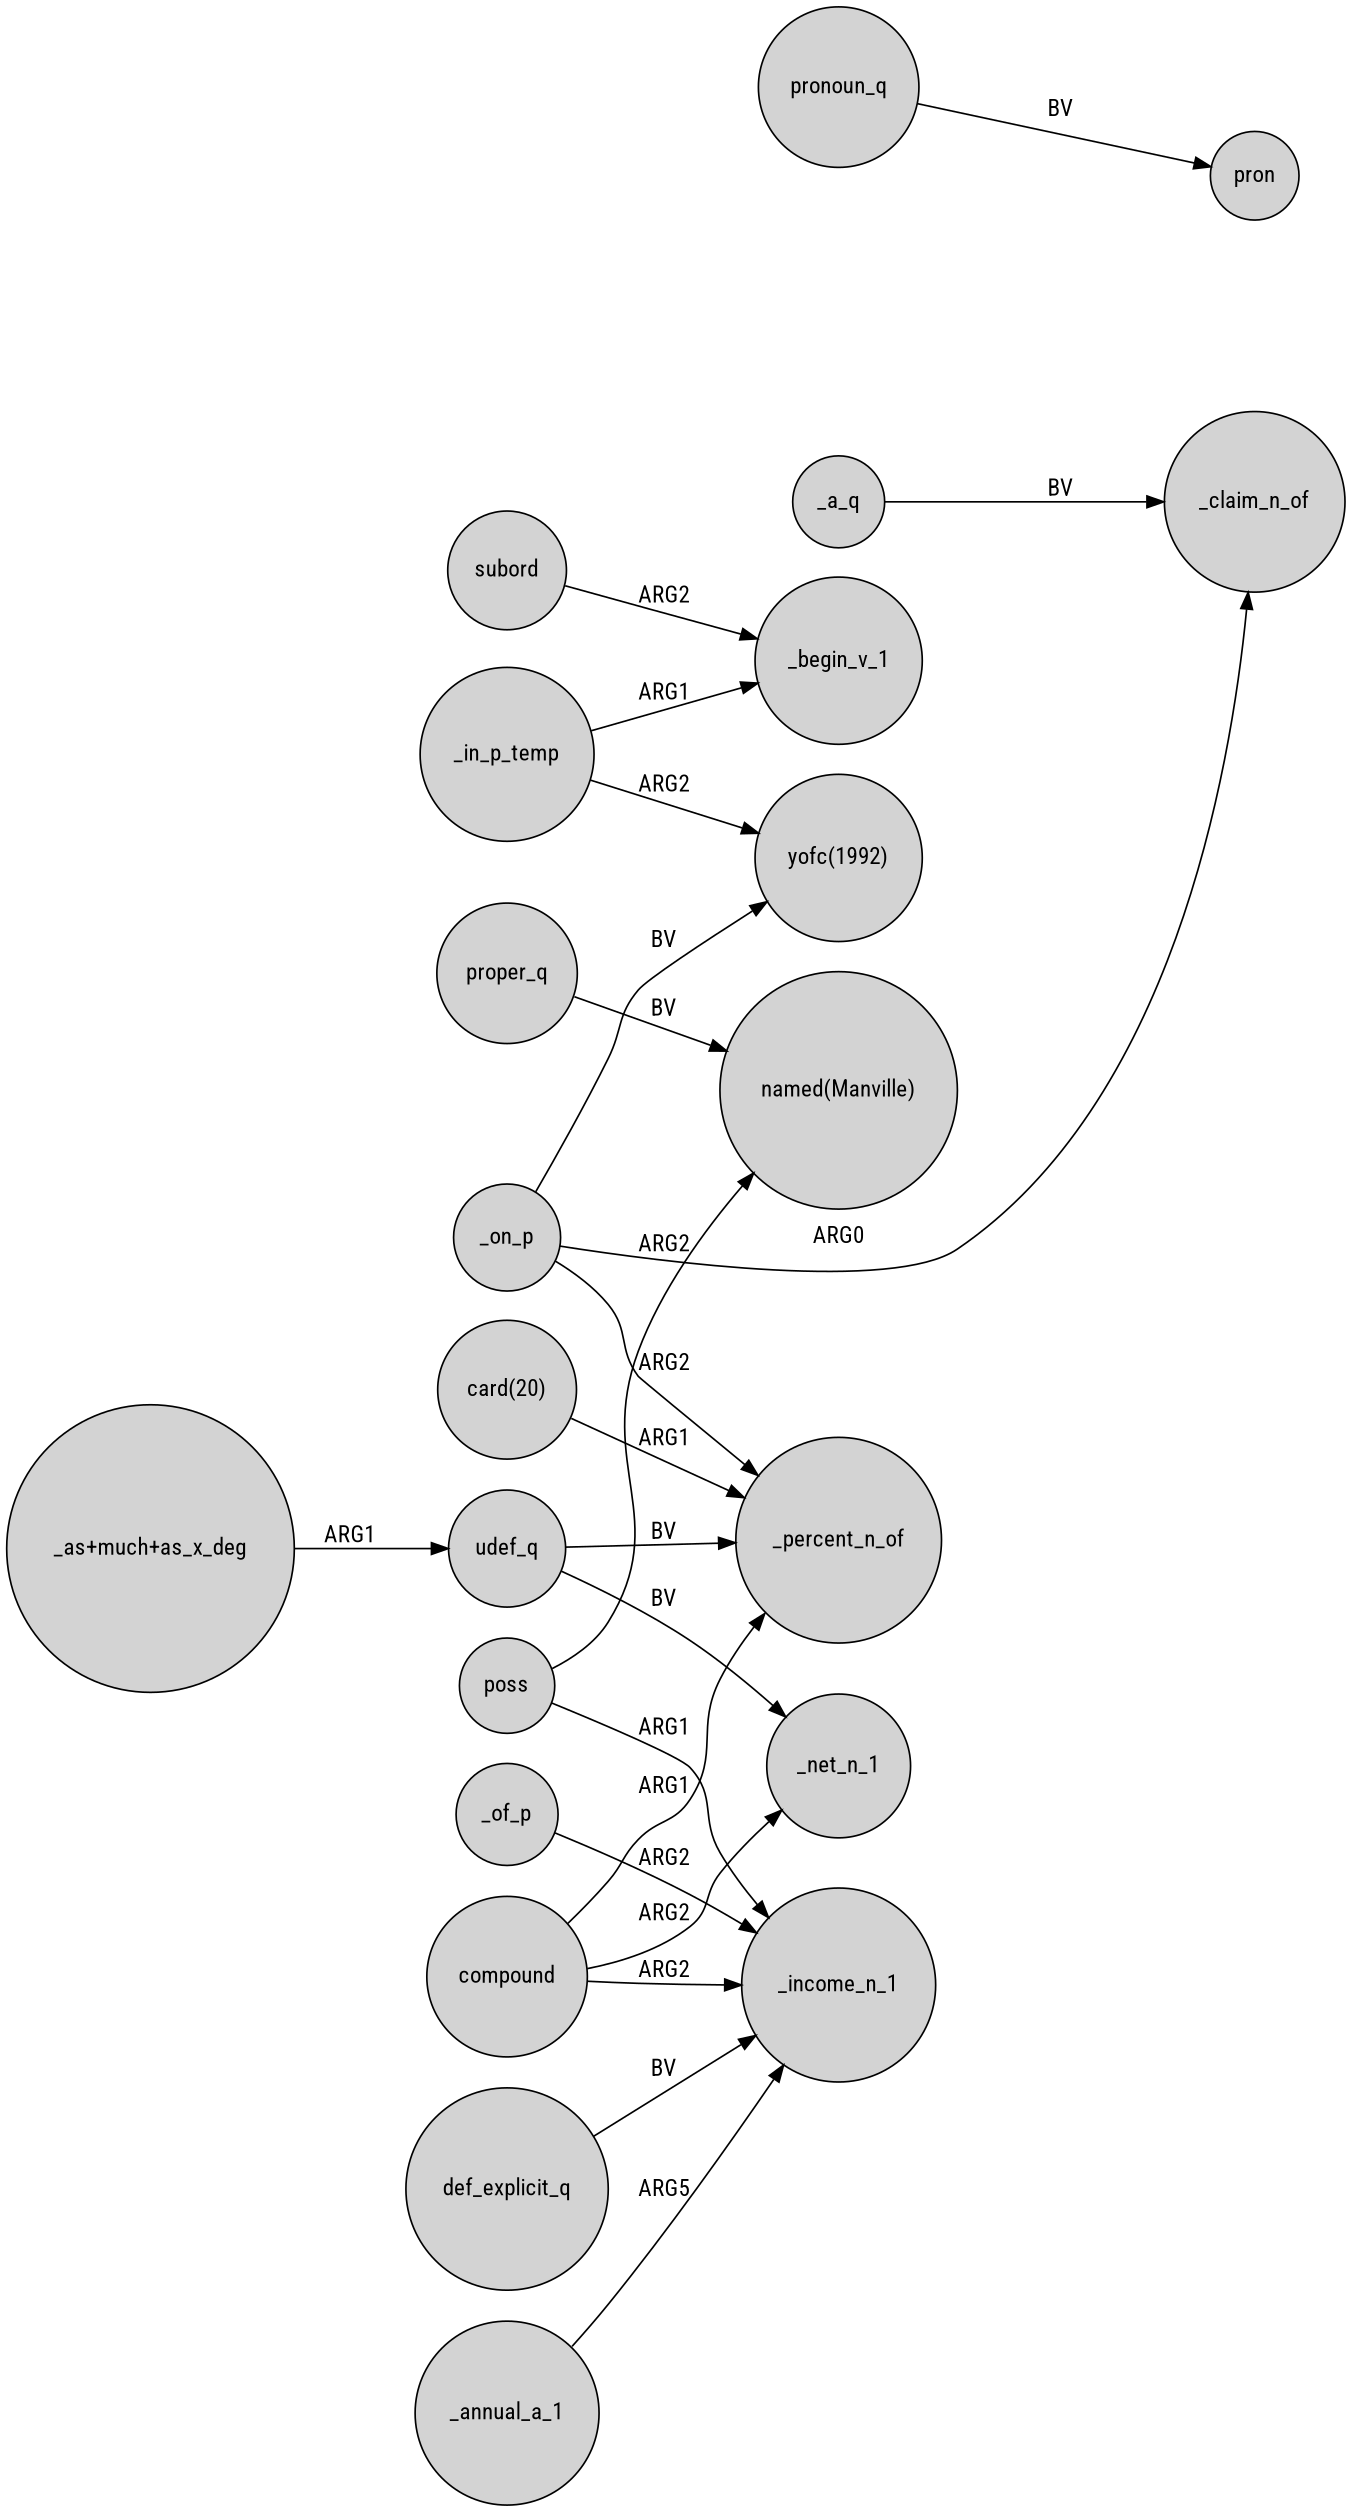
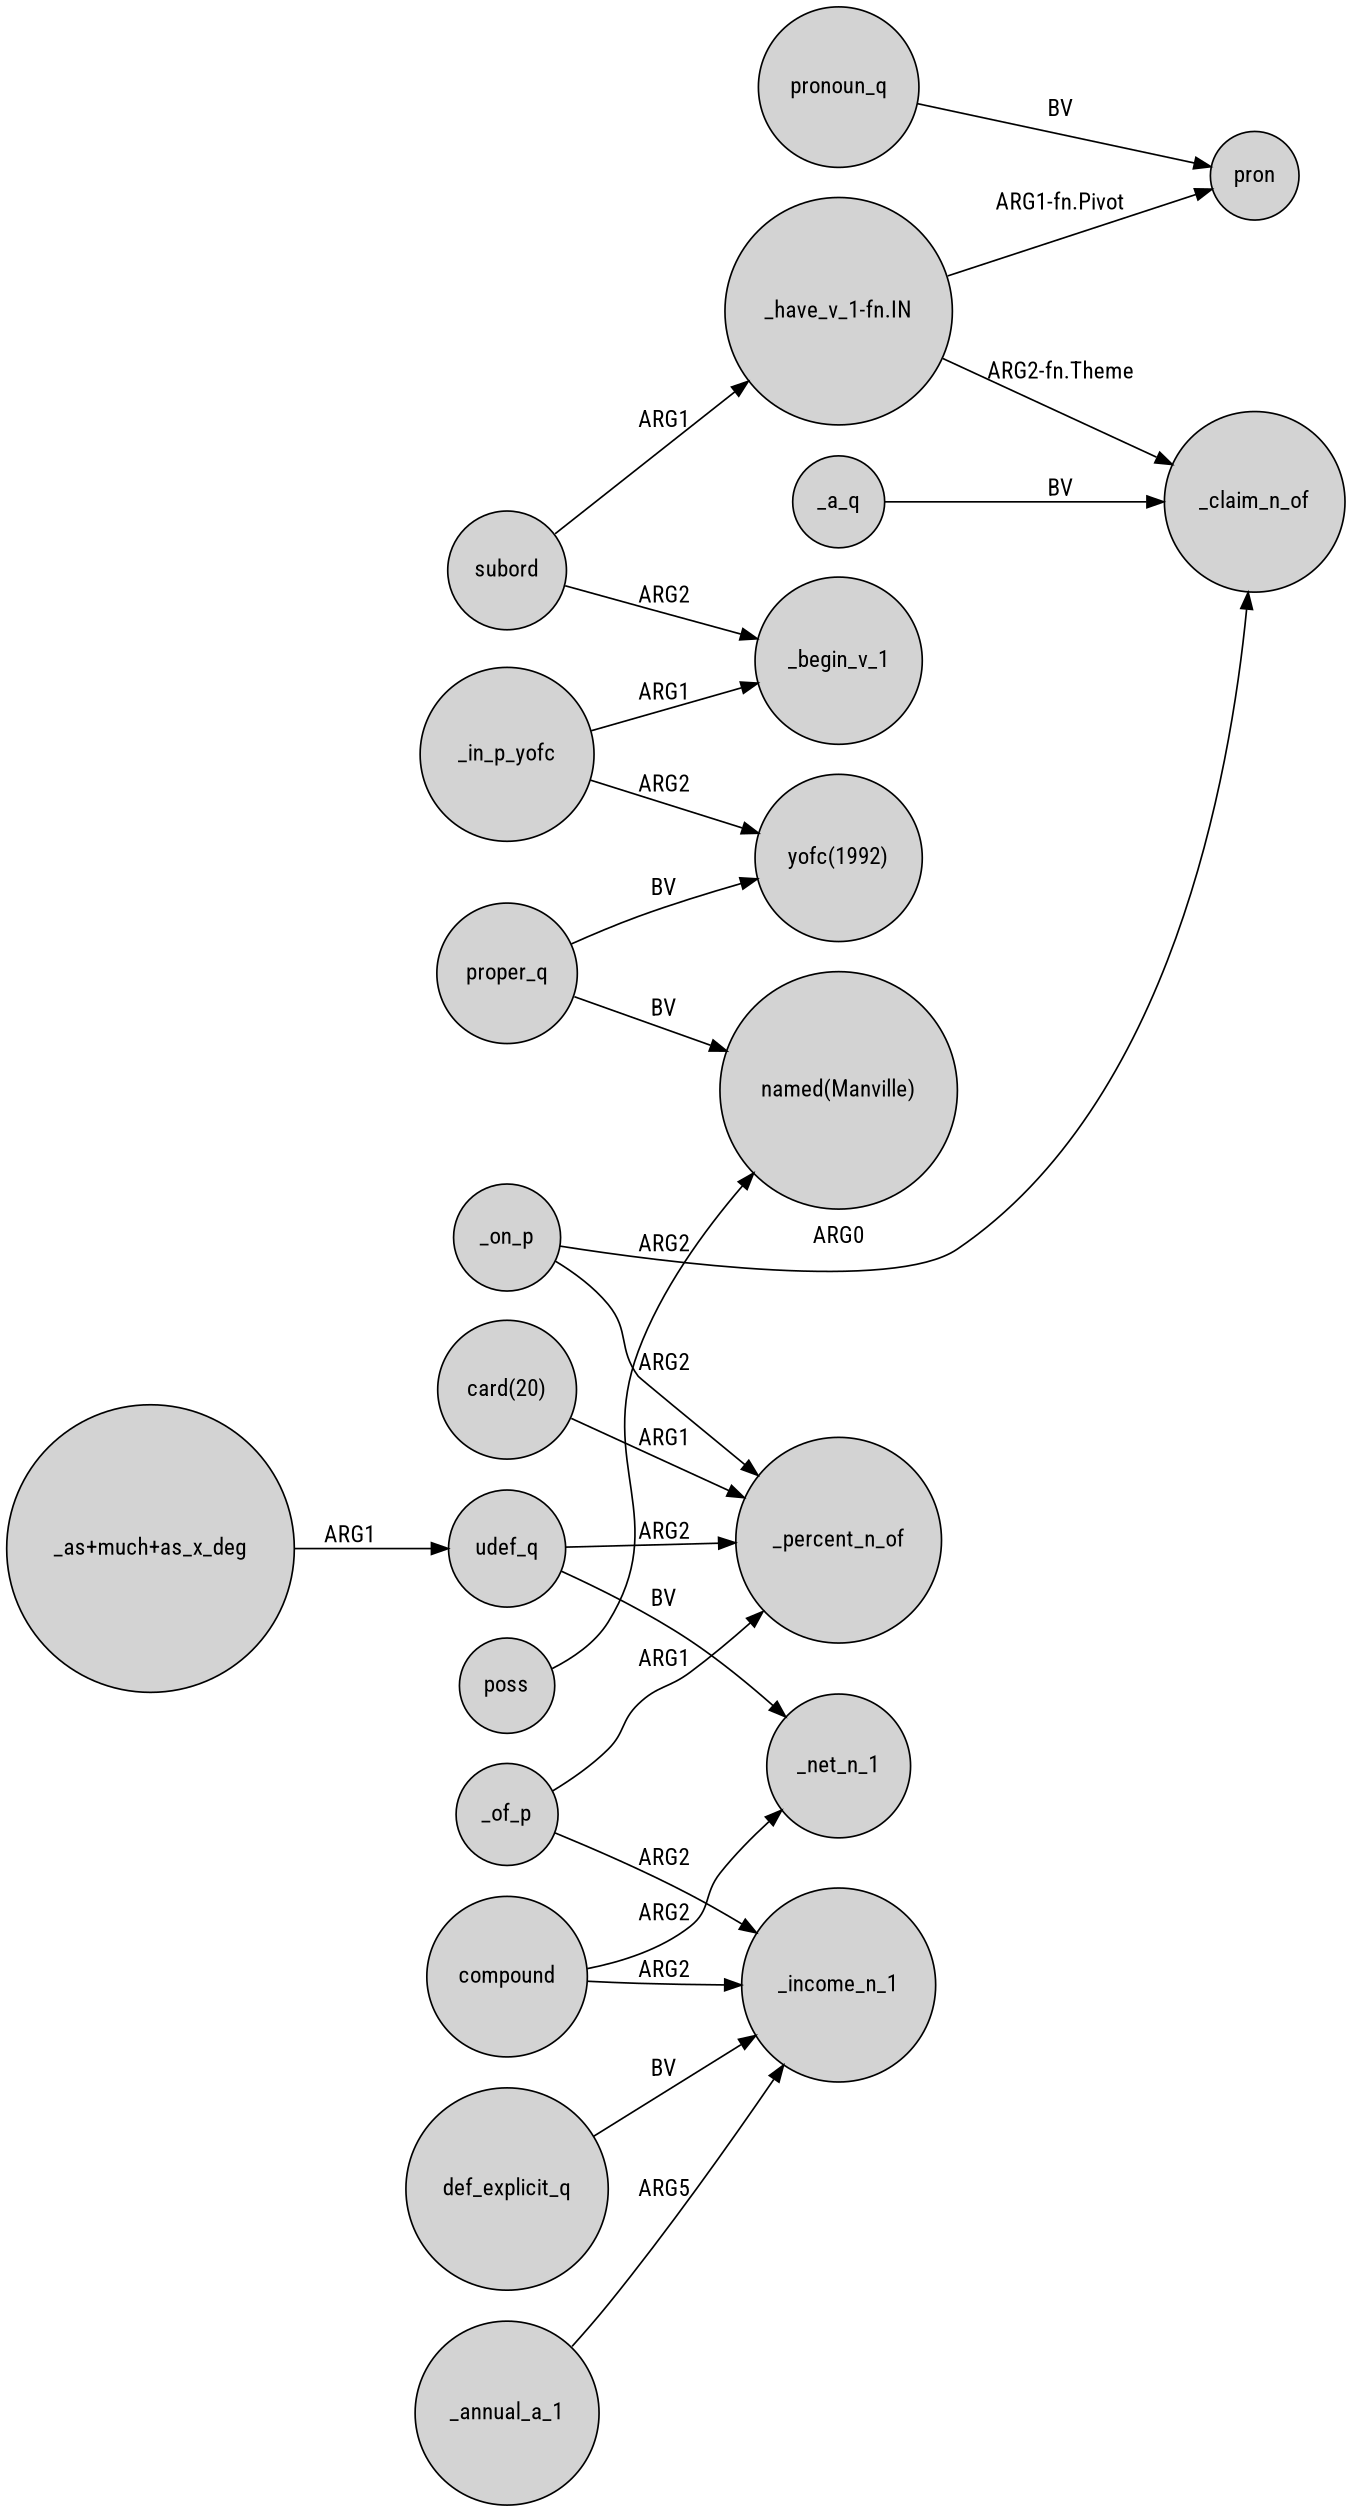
none -> (839, 311)
(507, 754) -> (507, 754)
(619, 1029) -> (655, 911)
(664, 1533) -> (664, 1533)
(691, 1769) -> none
(693, 1794) -> (644, 1699)
